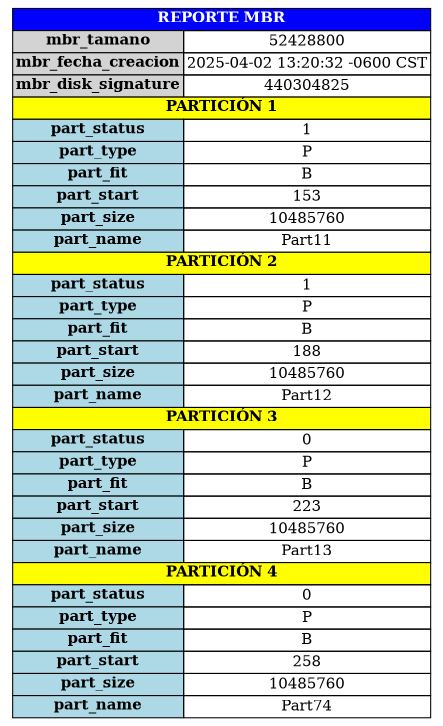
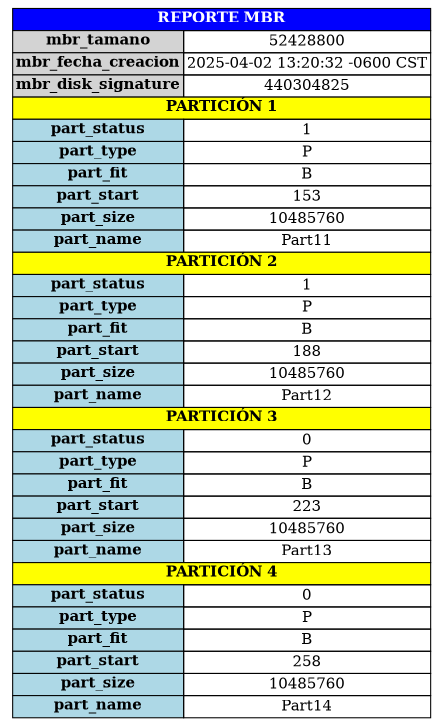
(307, 706) -> (307, 706)
